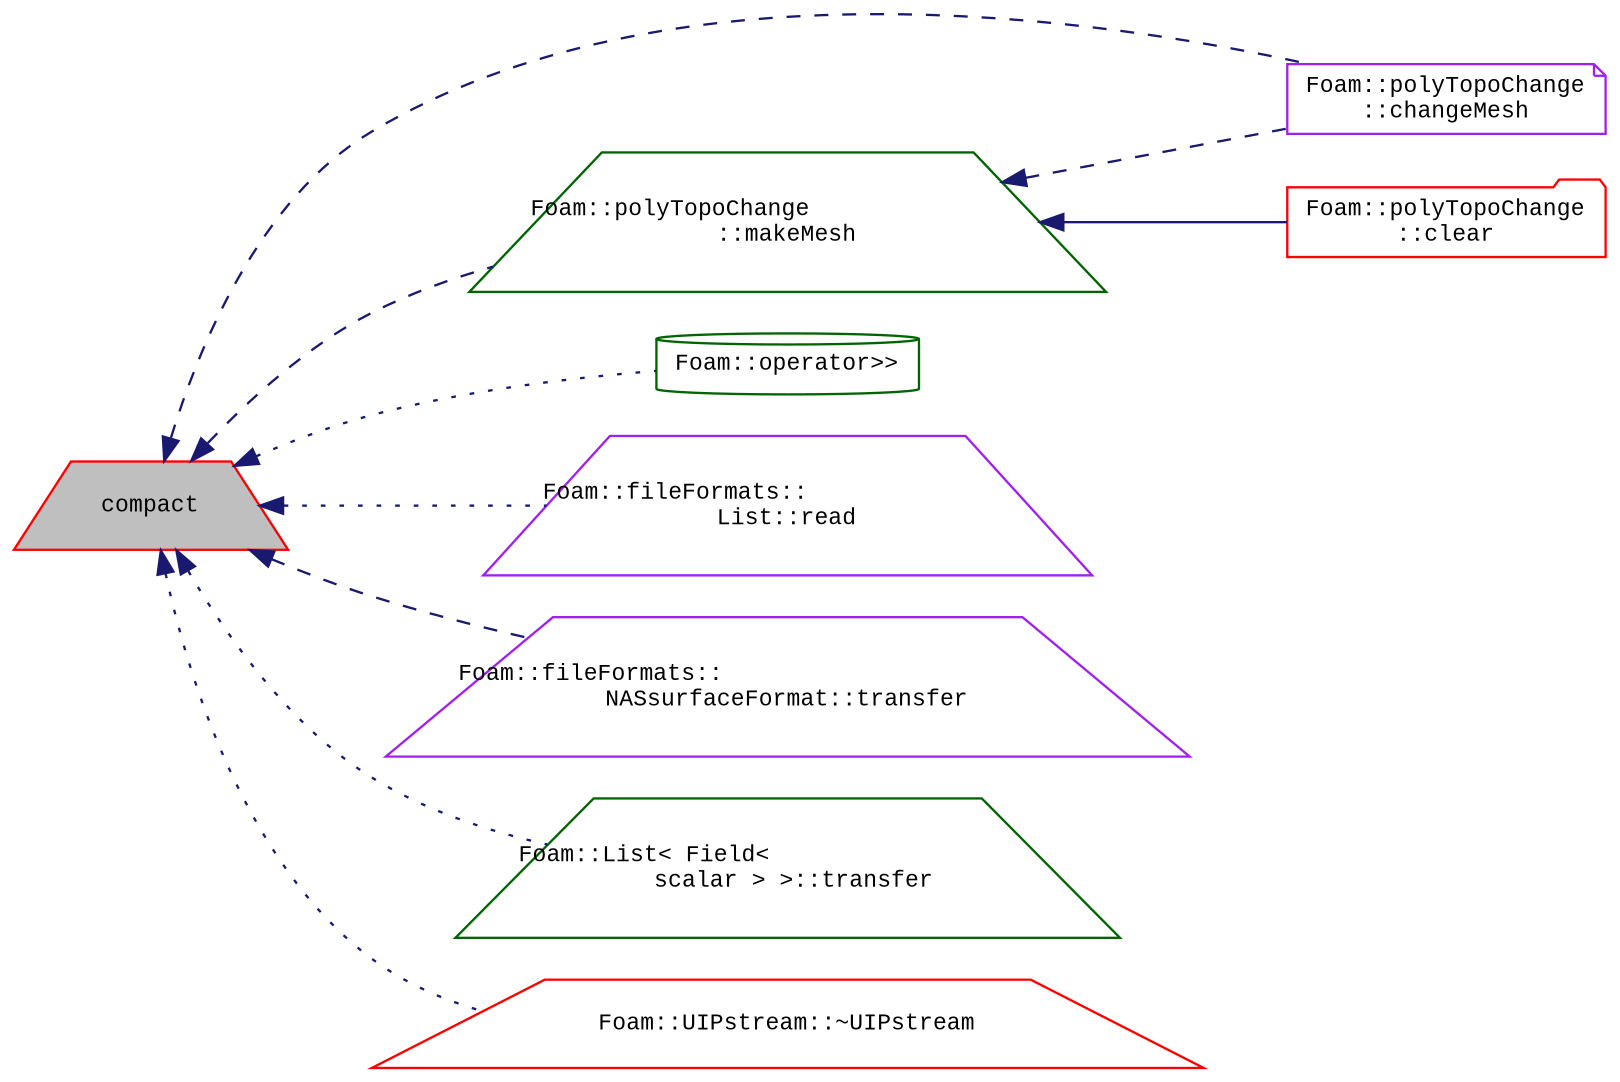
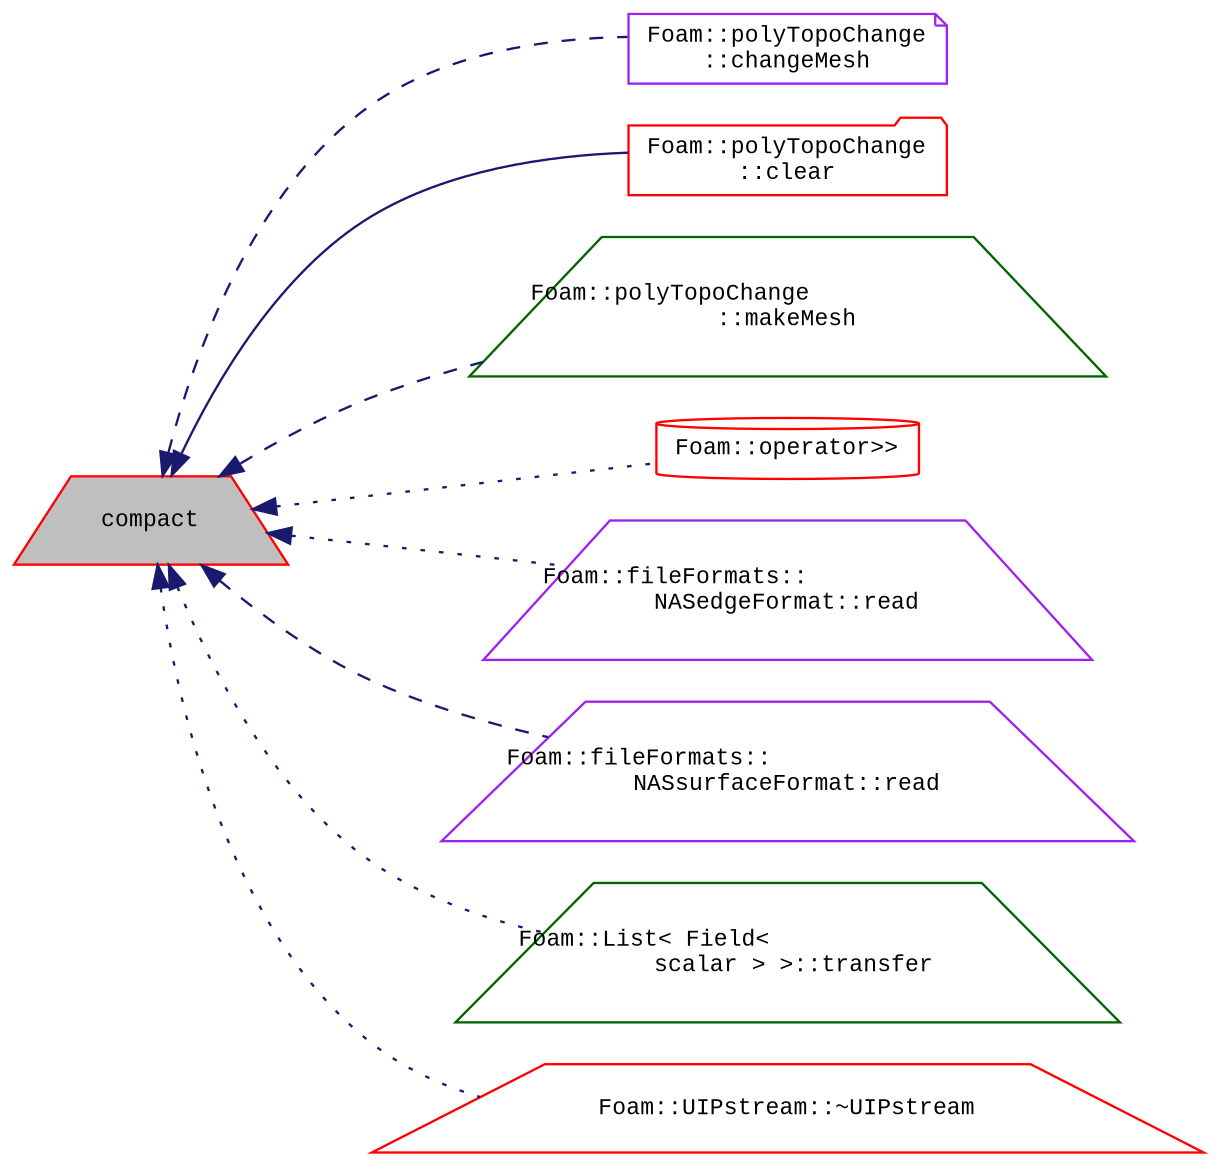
(1156, 153) -> none
(1175, 222) -> (355, 228)
(788, 364) -> (788, 448)
(788, 506) -> (788, 590)
(788, 687) -> (788, 771)
